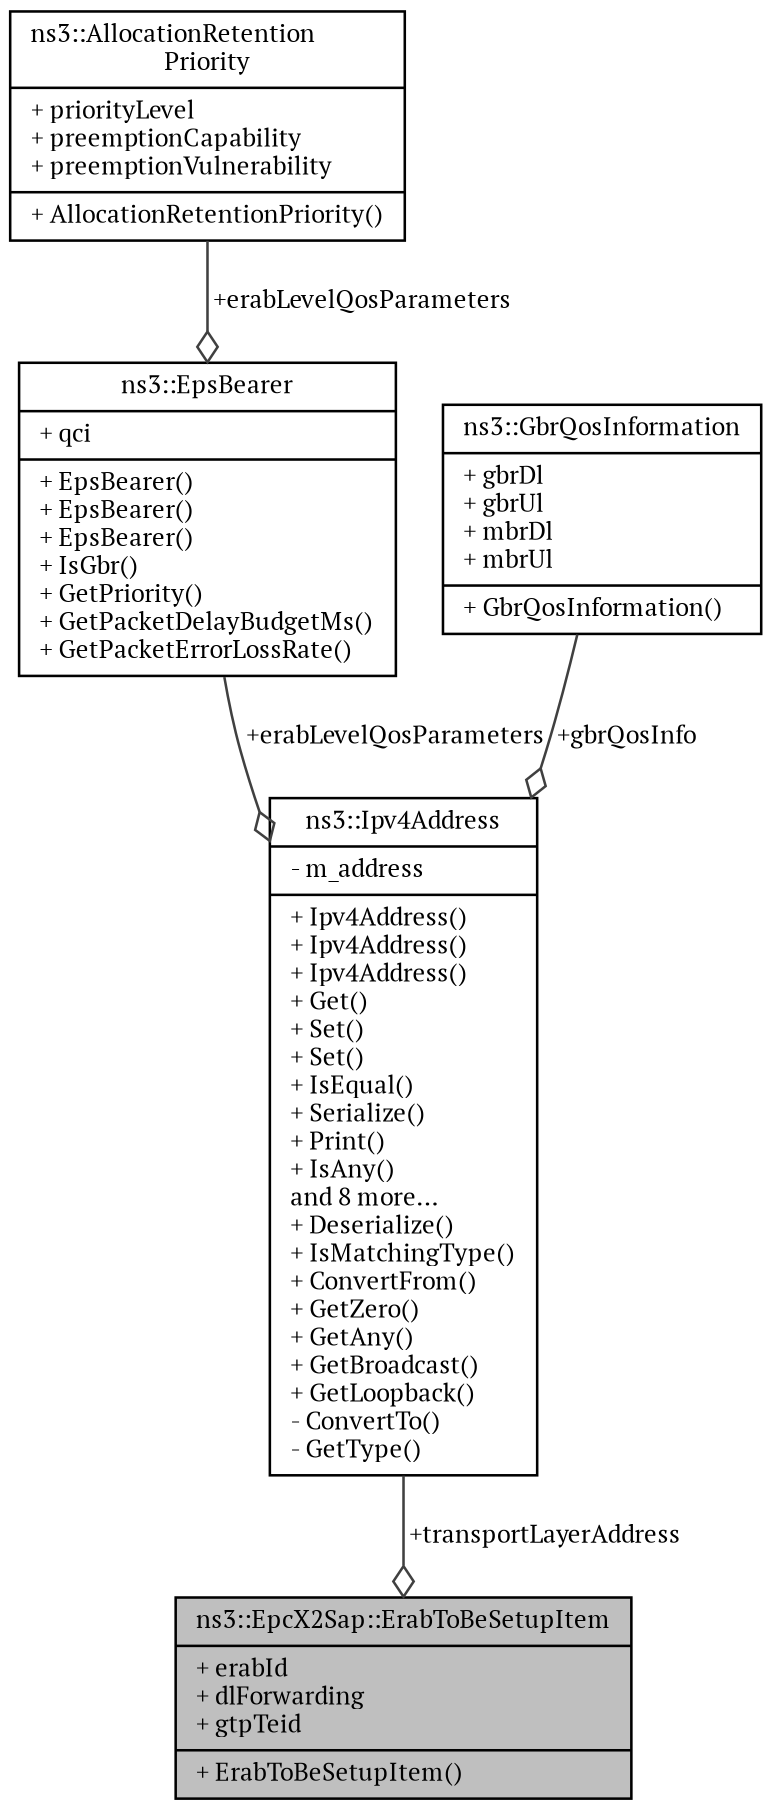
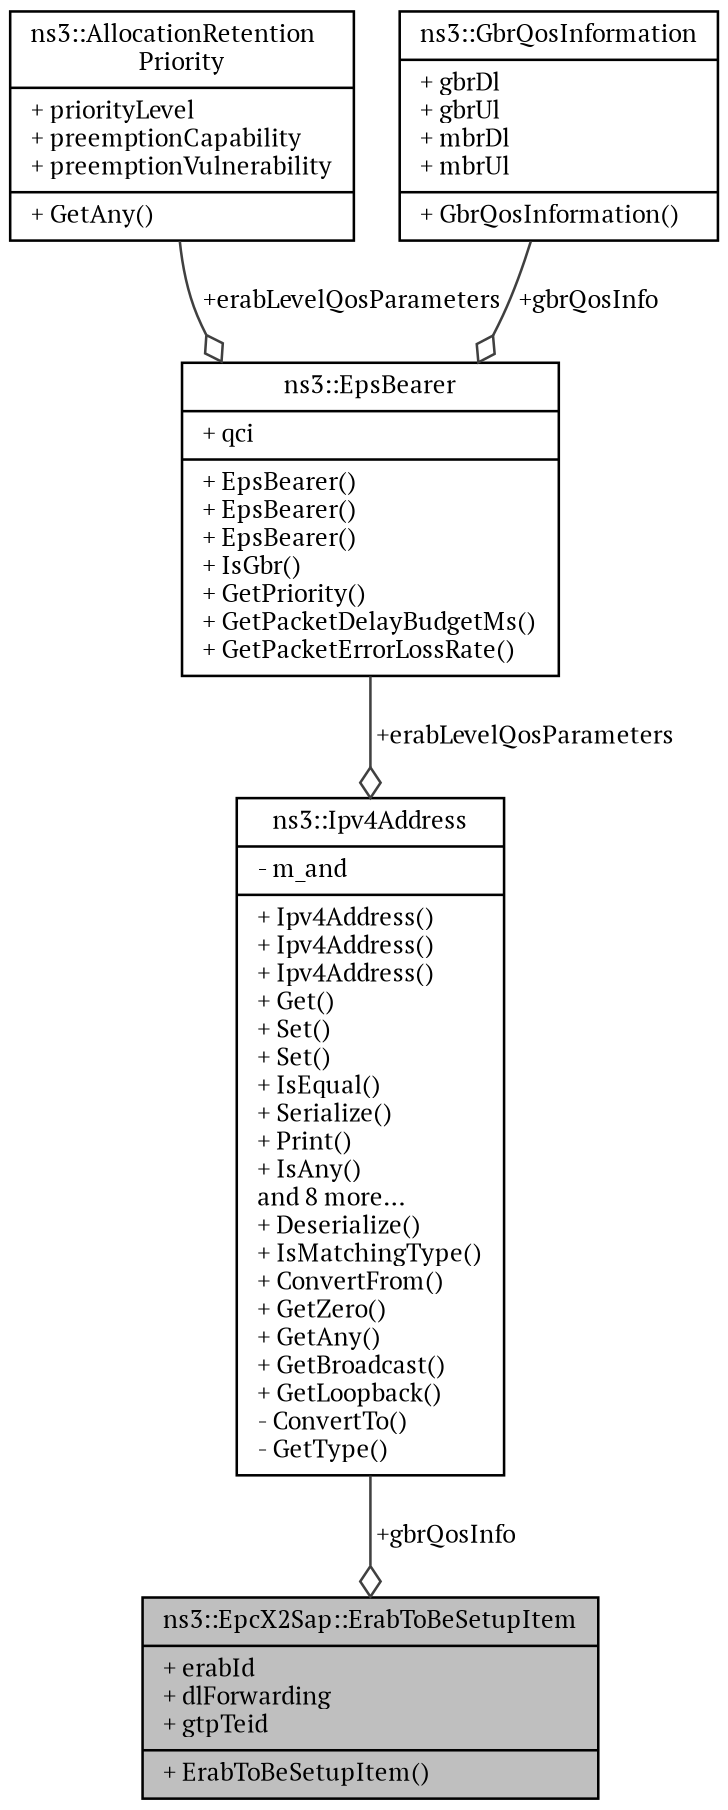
(207, 215) -> (93, 215)
(560, 702) -> (514, 289)
(358, 869) -> (303, 869)
(542, 1536) -> (444, 1536)
